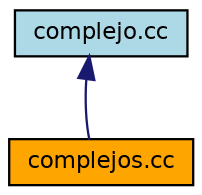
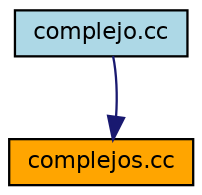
(86, 110) -> (116, 86)
